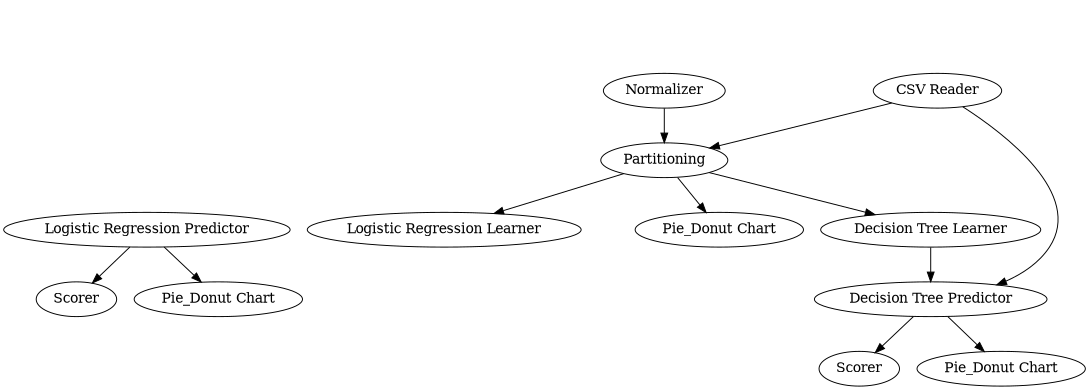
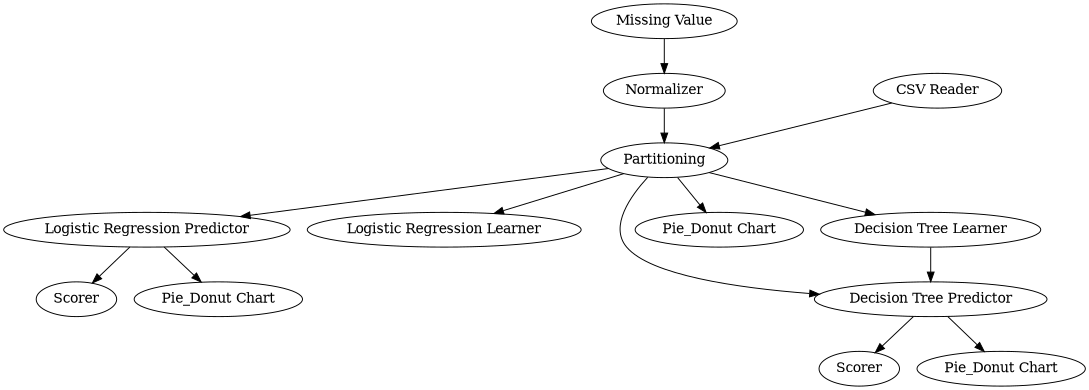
none -> (664, 21)
(1049, 187) -> (676, 273)
none -> (429, 192)
